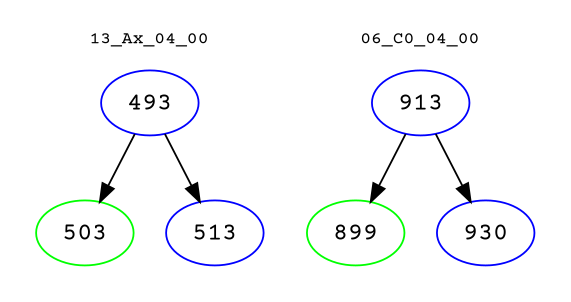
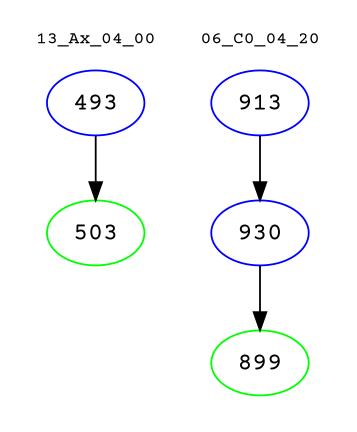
(421, 39) -> (261, 39)
(392, 160) -> (260, 289)
(215, 233) -> none
